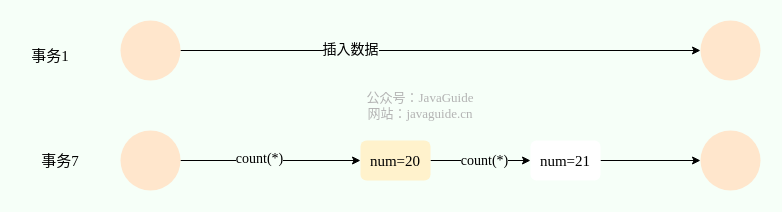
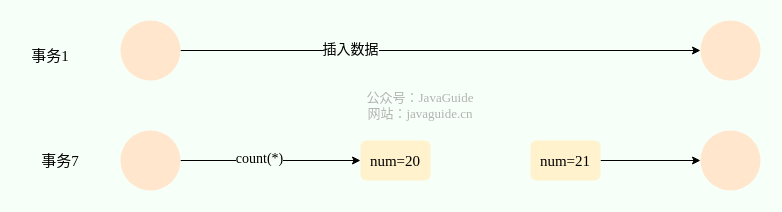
(477, 161) -> none
(566, 161) -> (566, 161)
